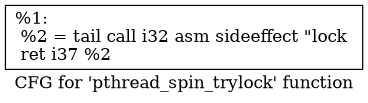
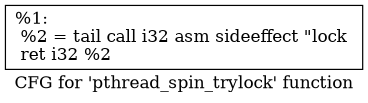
(63, 55) -> (63, 55)
